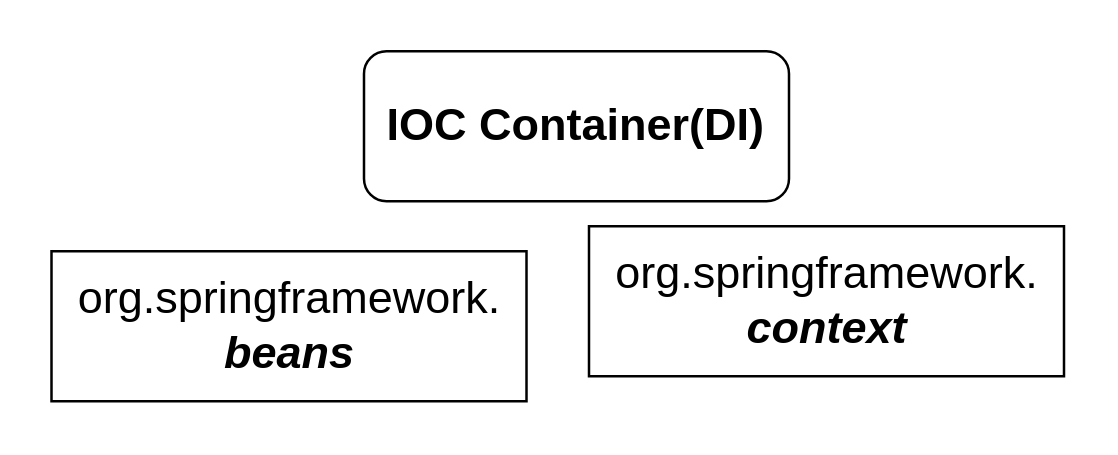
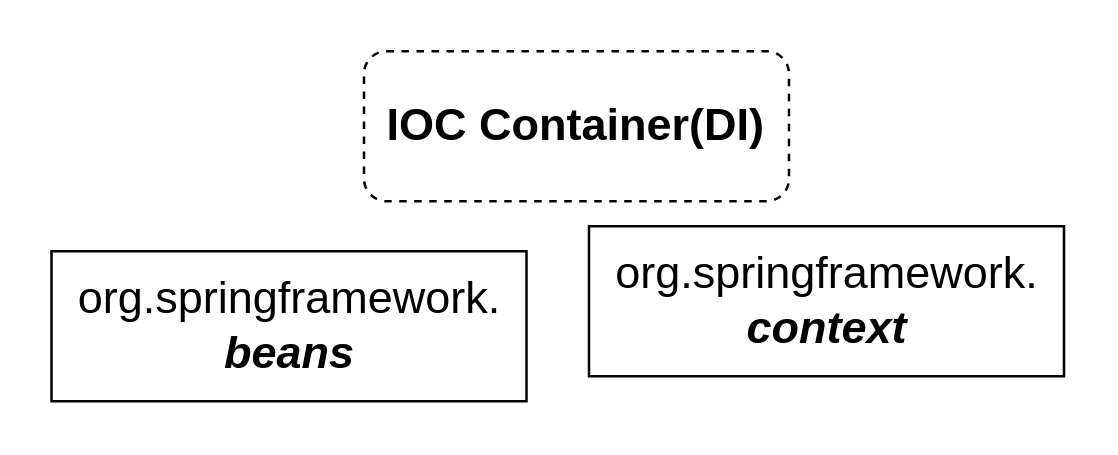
(576, 126) -> (576, 126)
